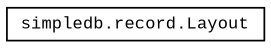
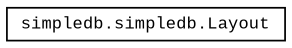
(136, 24) -> (146, 24)
